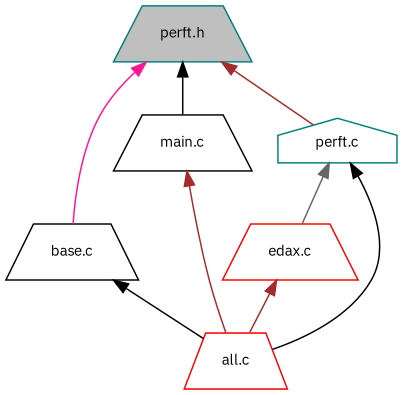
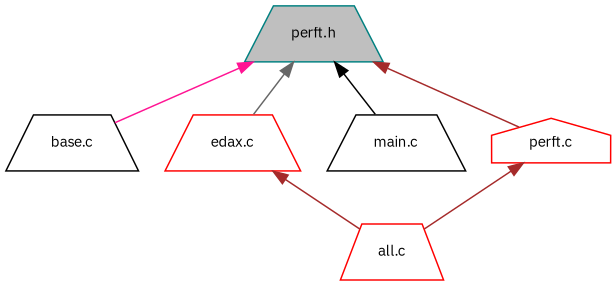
(337, 143) -> (551, 143)
(313, 200) -> (269, 94)
(204, 260) -> none
(367, 286) -> (468, 200)
(165, 314) -> none
